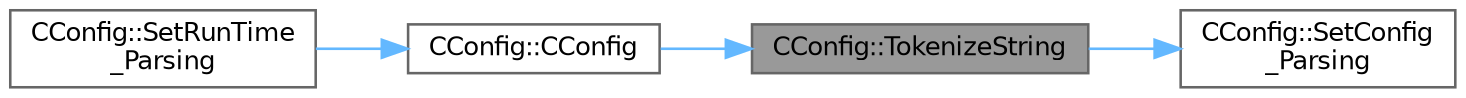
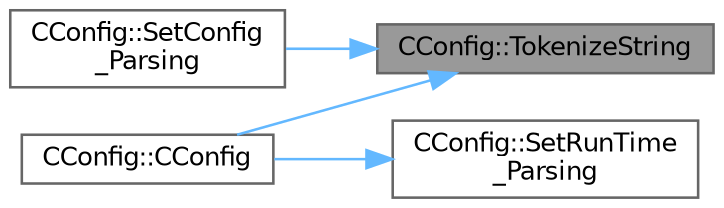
(349, 49) -> (320, 159)
(1121, 49) -> (318, 49)
